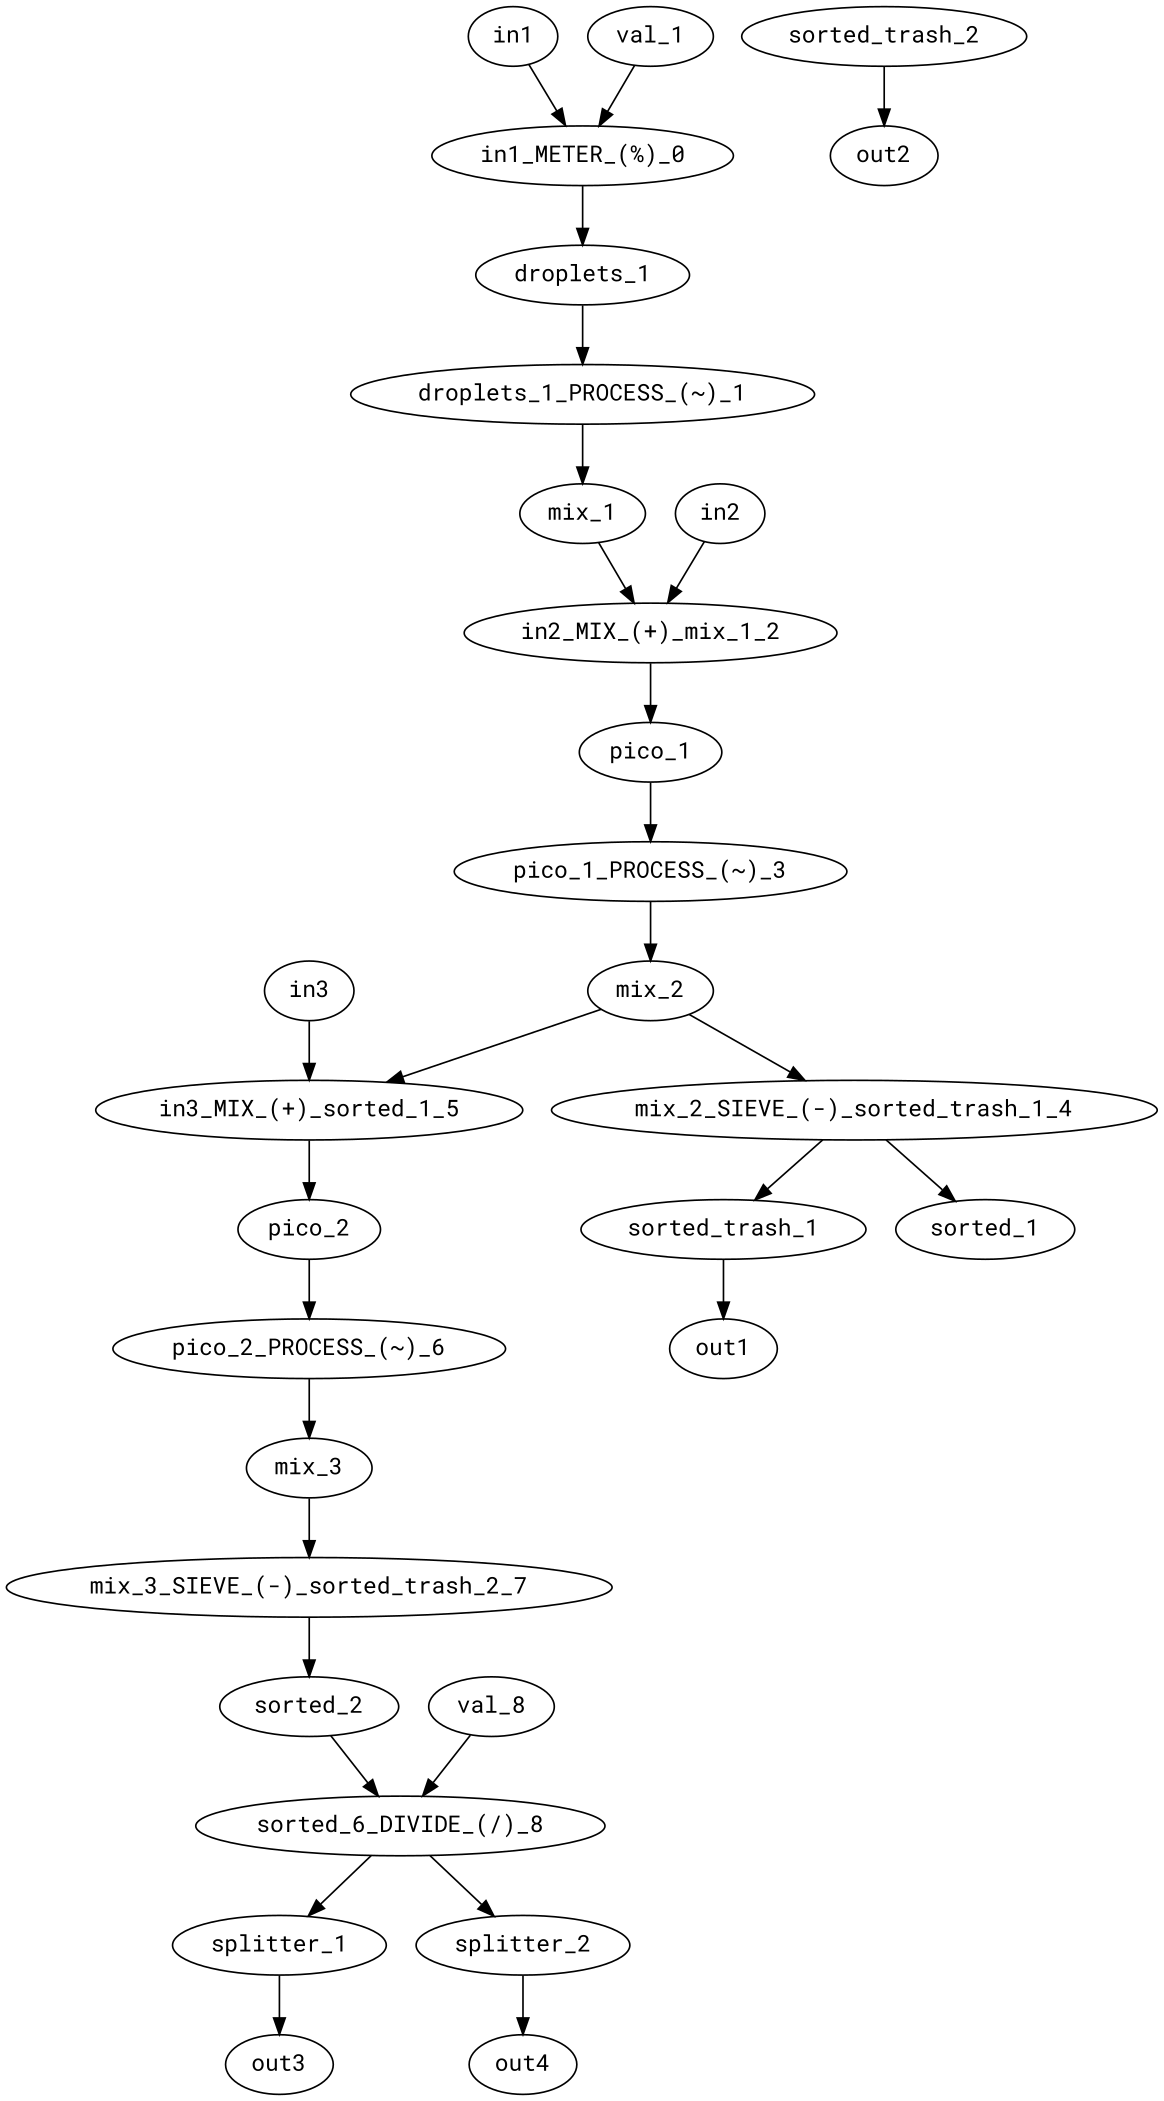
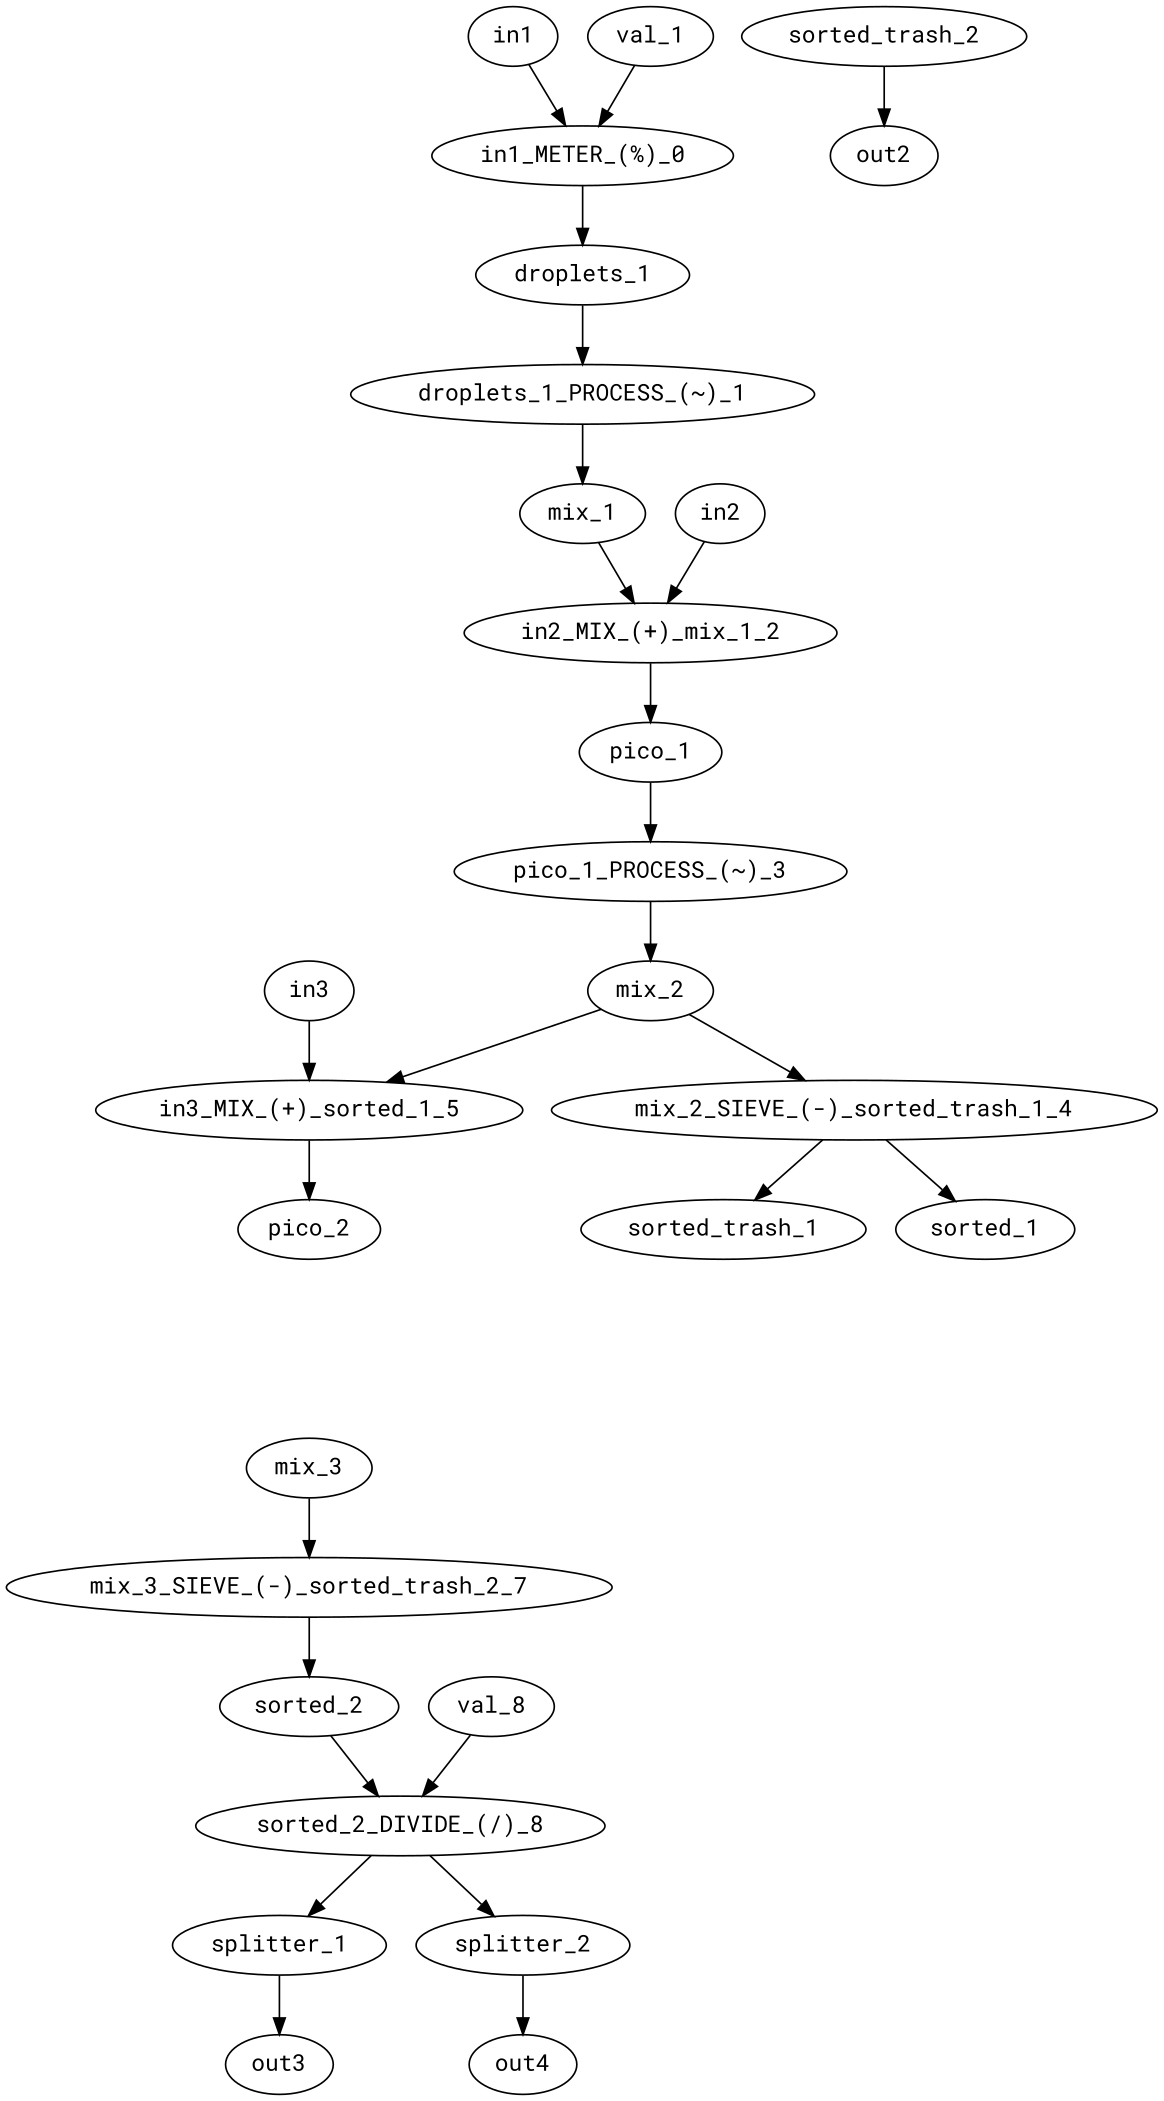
(309, 1349) -> none
(723, 1349) -> none
(400, 1826) -> (400, 1826)
